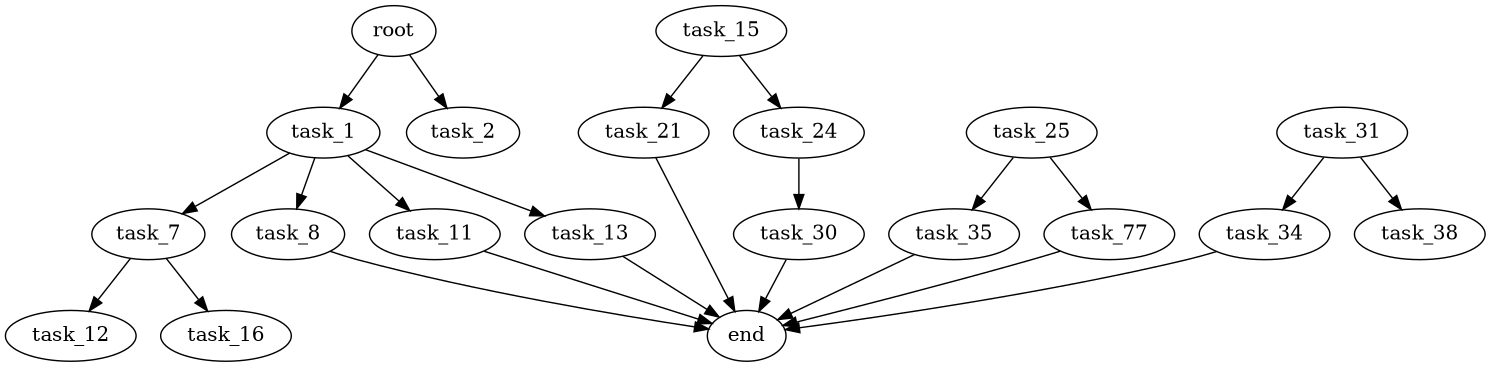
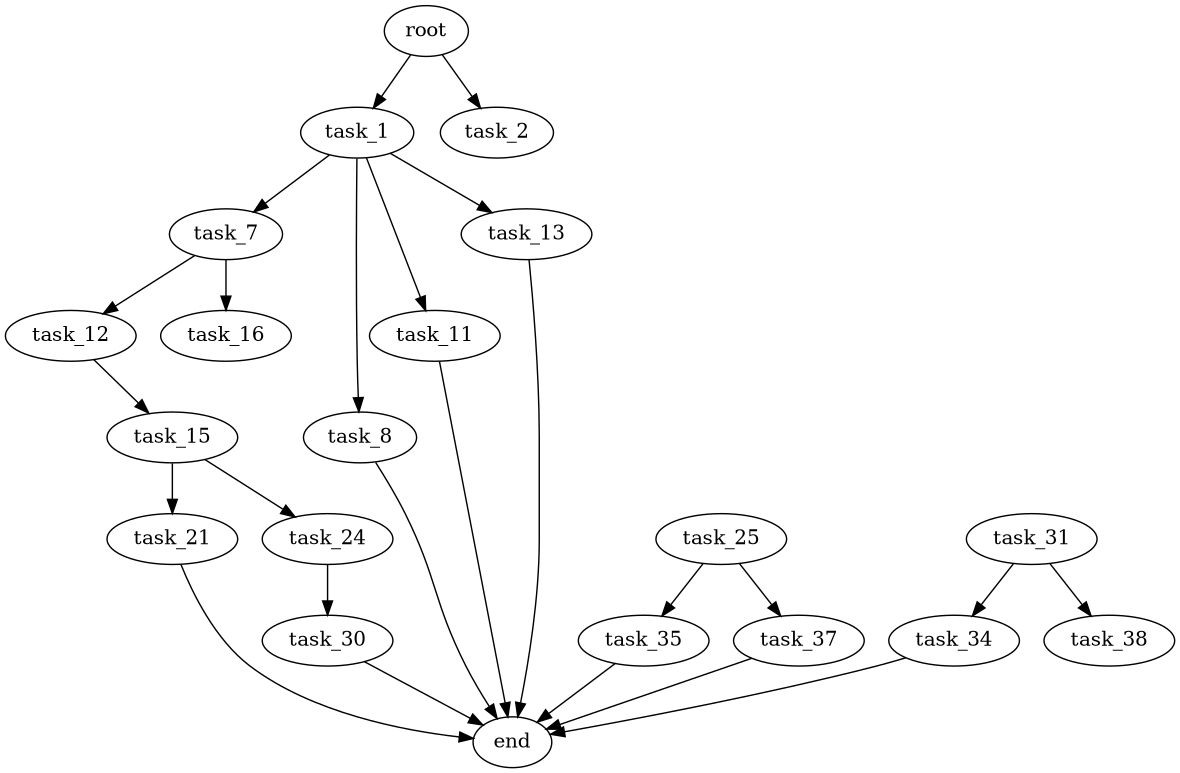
(1109, 234) -> (799, 641)
none -> (116, 381)
